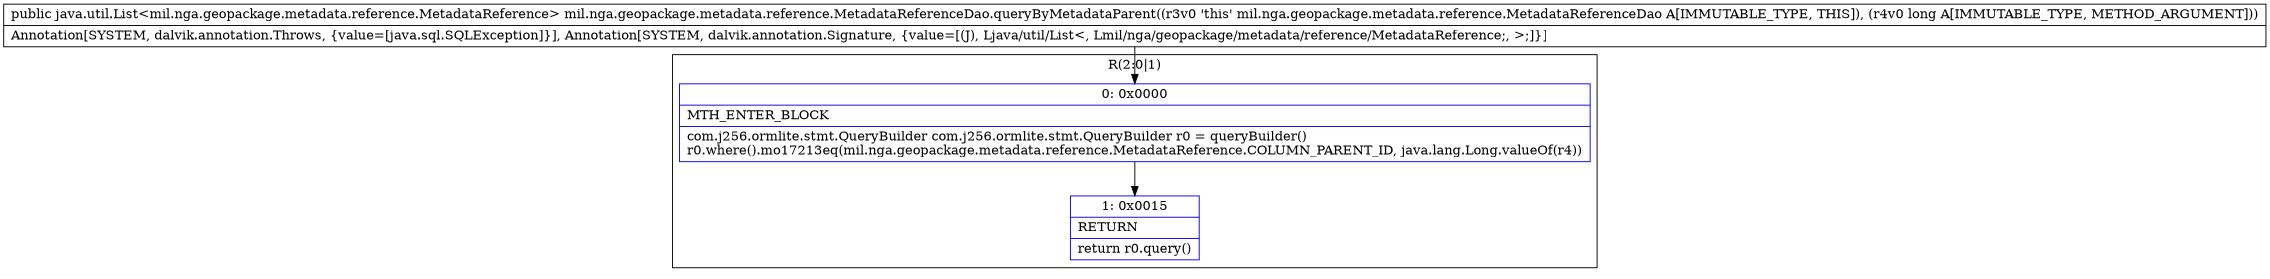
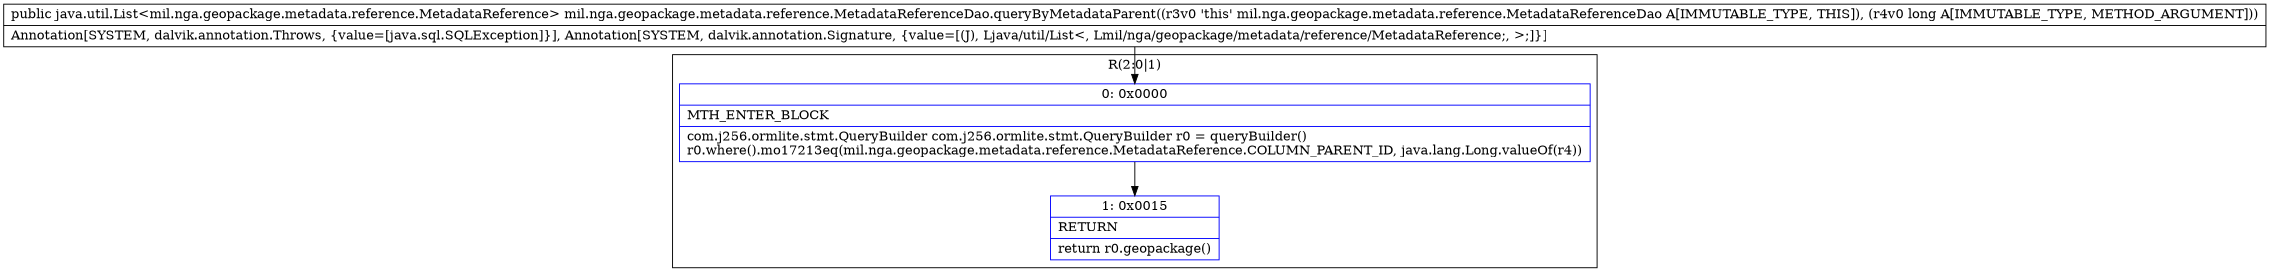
(1135, 249) -> (1135, 249)
